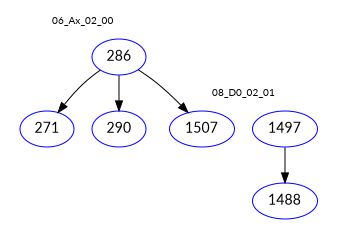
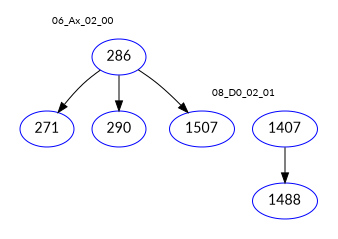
(285, 129) -> (285, 129)
